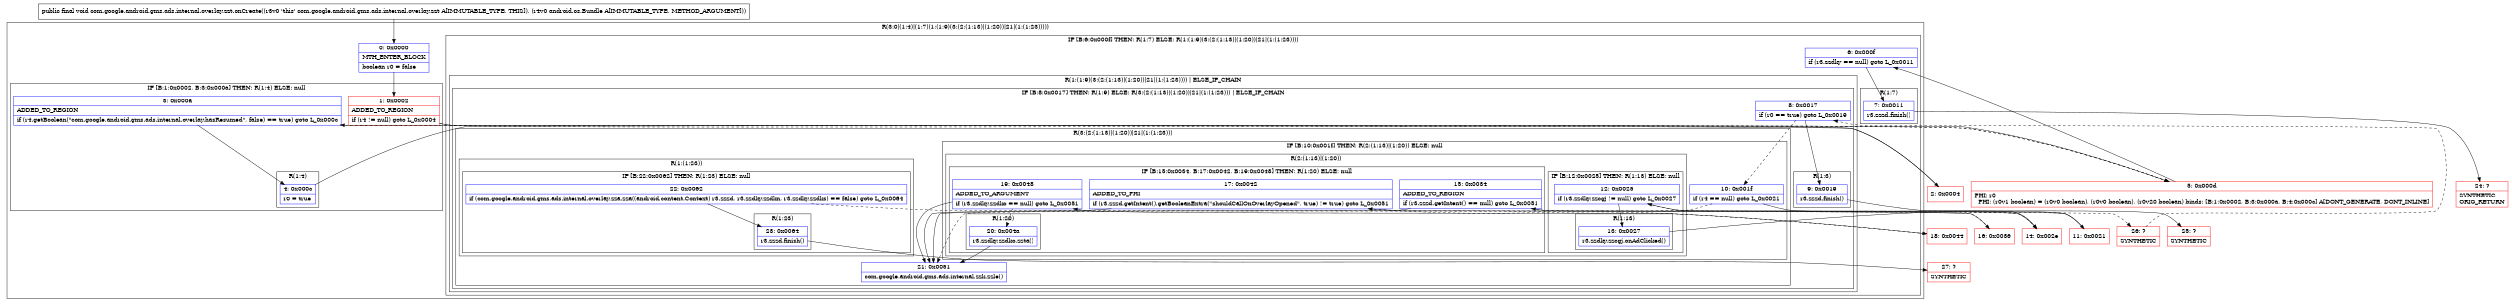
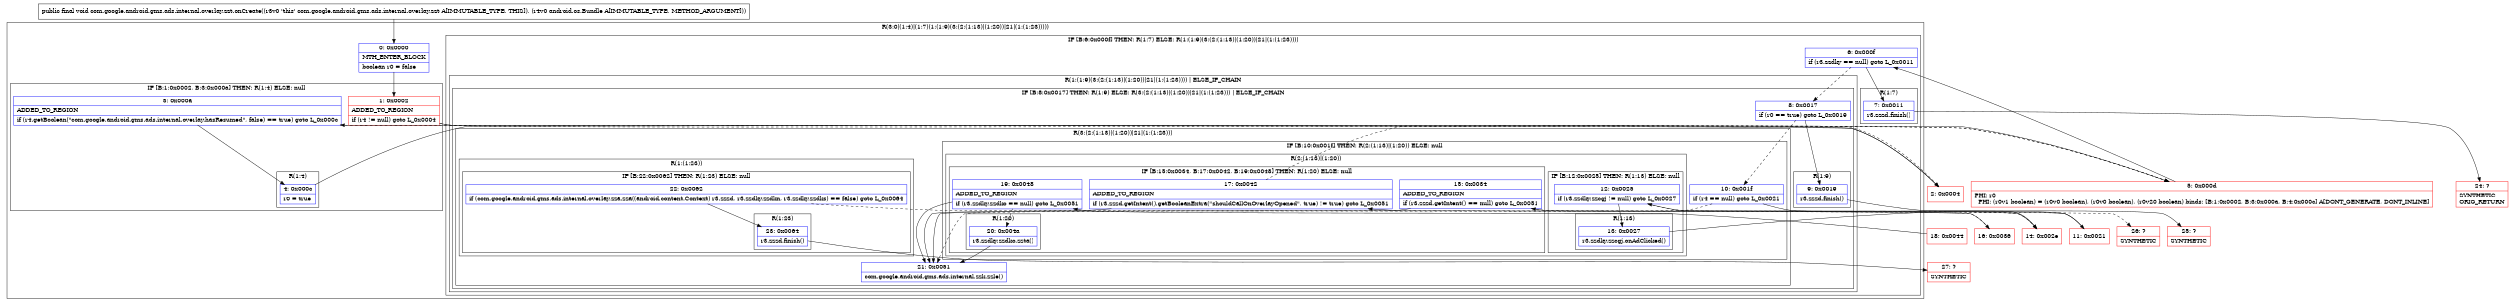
(2327, 127) -> (1834, 83)
(1822, 177) -> (1822, 177)
(992, 194) -> (986, 194)
(1116, 194) -> (1123, 194)
(1646, 213) -> (1605, 126)
